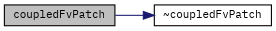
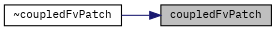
(129, 15) -> (136, 15)
